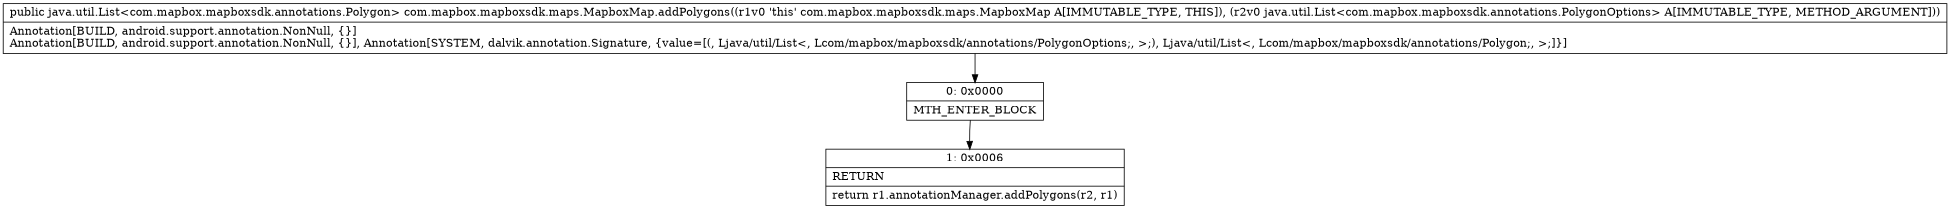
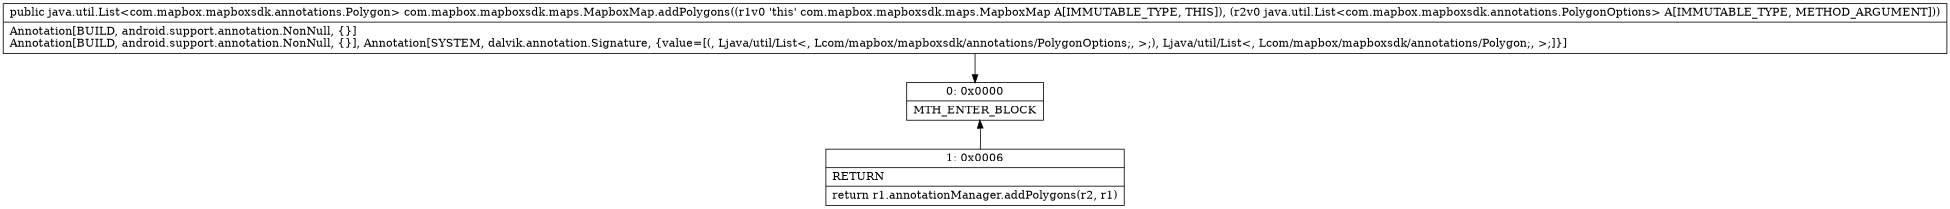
(970, 131) -> (980, 139)
